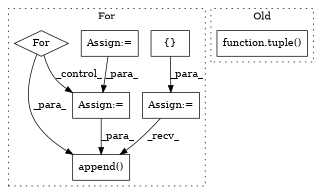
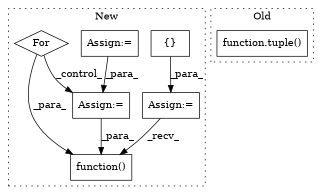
(107, 17) -> (107, 17)
(101, 167) -> (101, 167)
